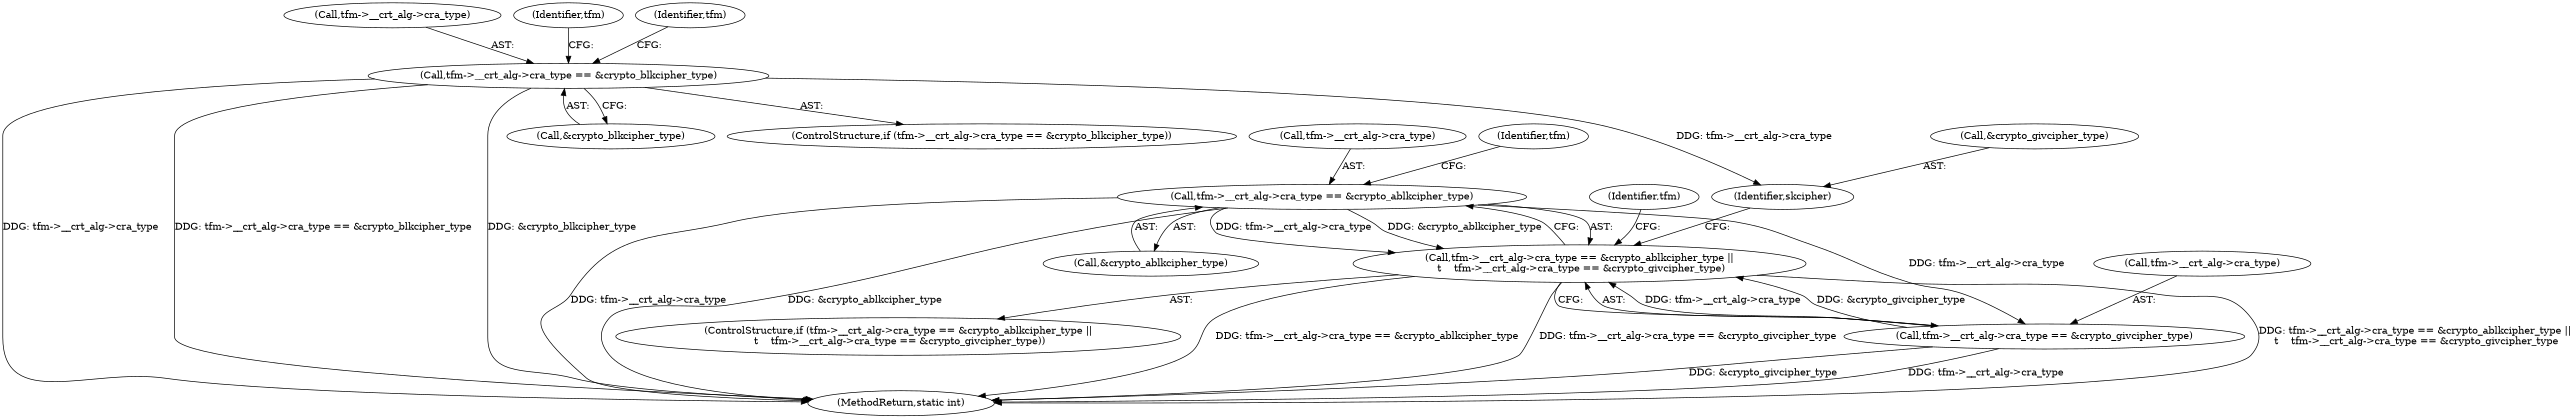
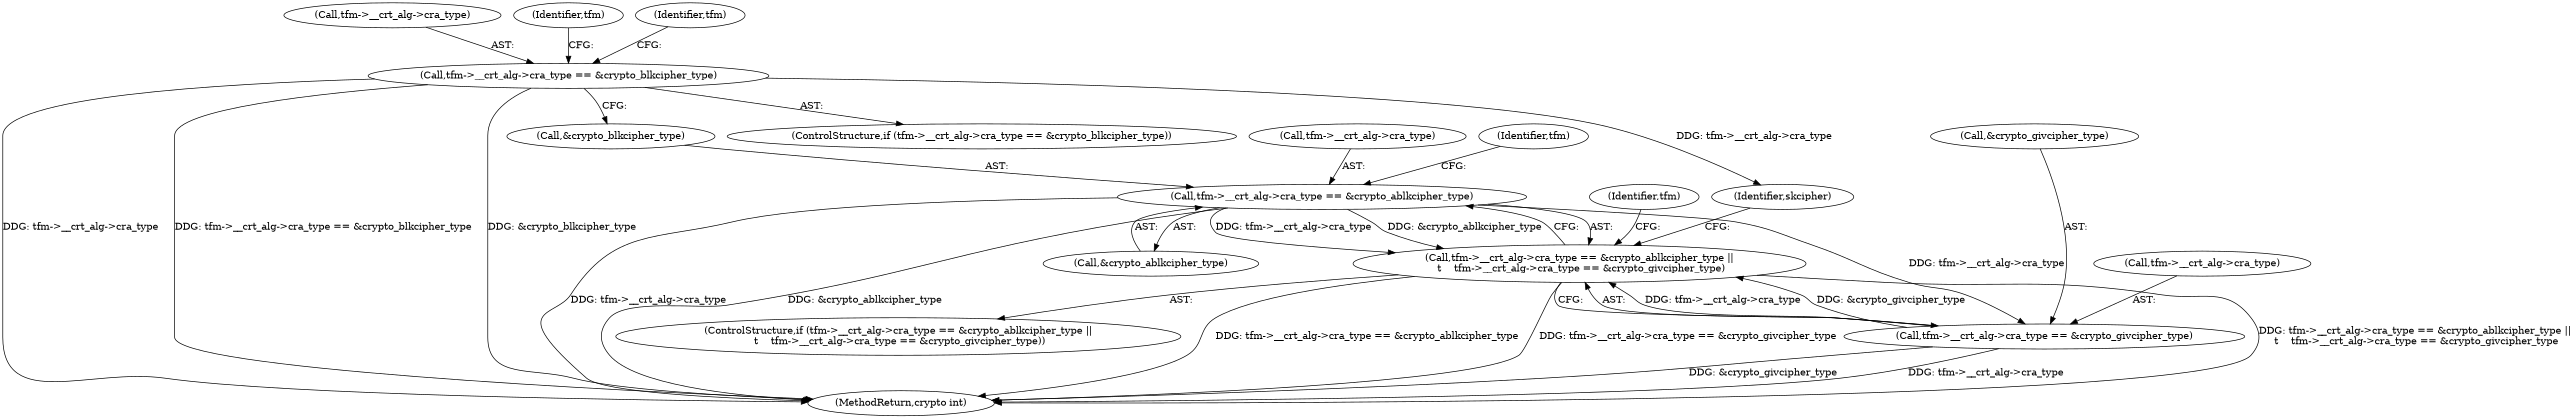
(567, 112) -> (935, 167)
(1910, 166) -> (2065, 232)
(901, 403) -> (901, 403)
